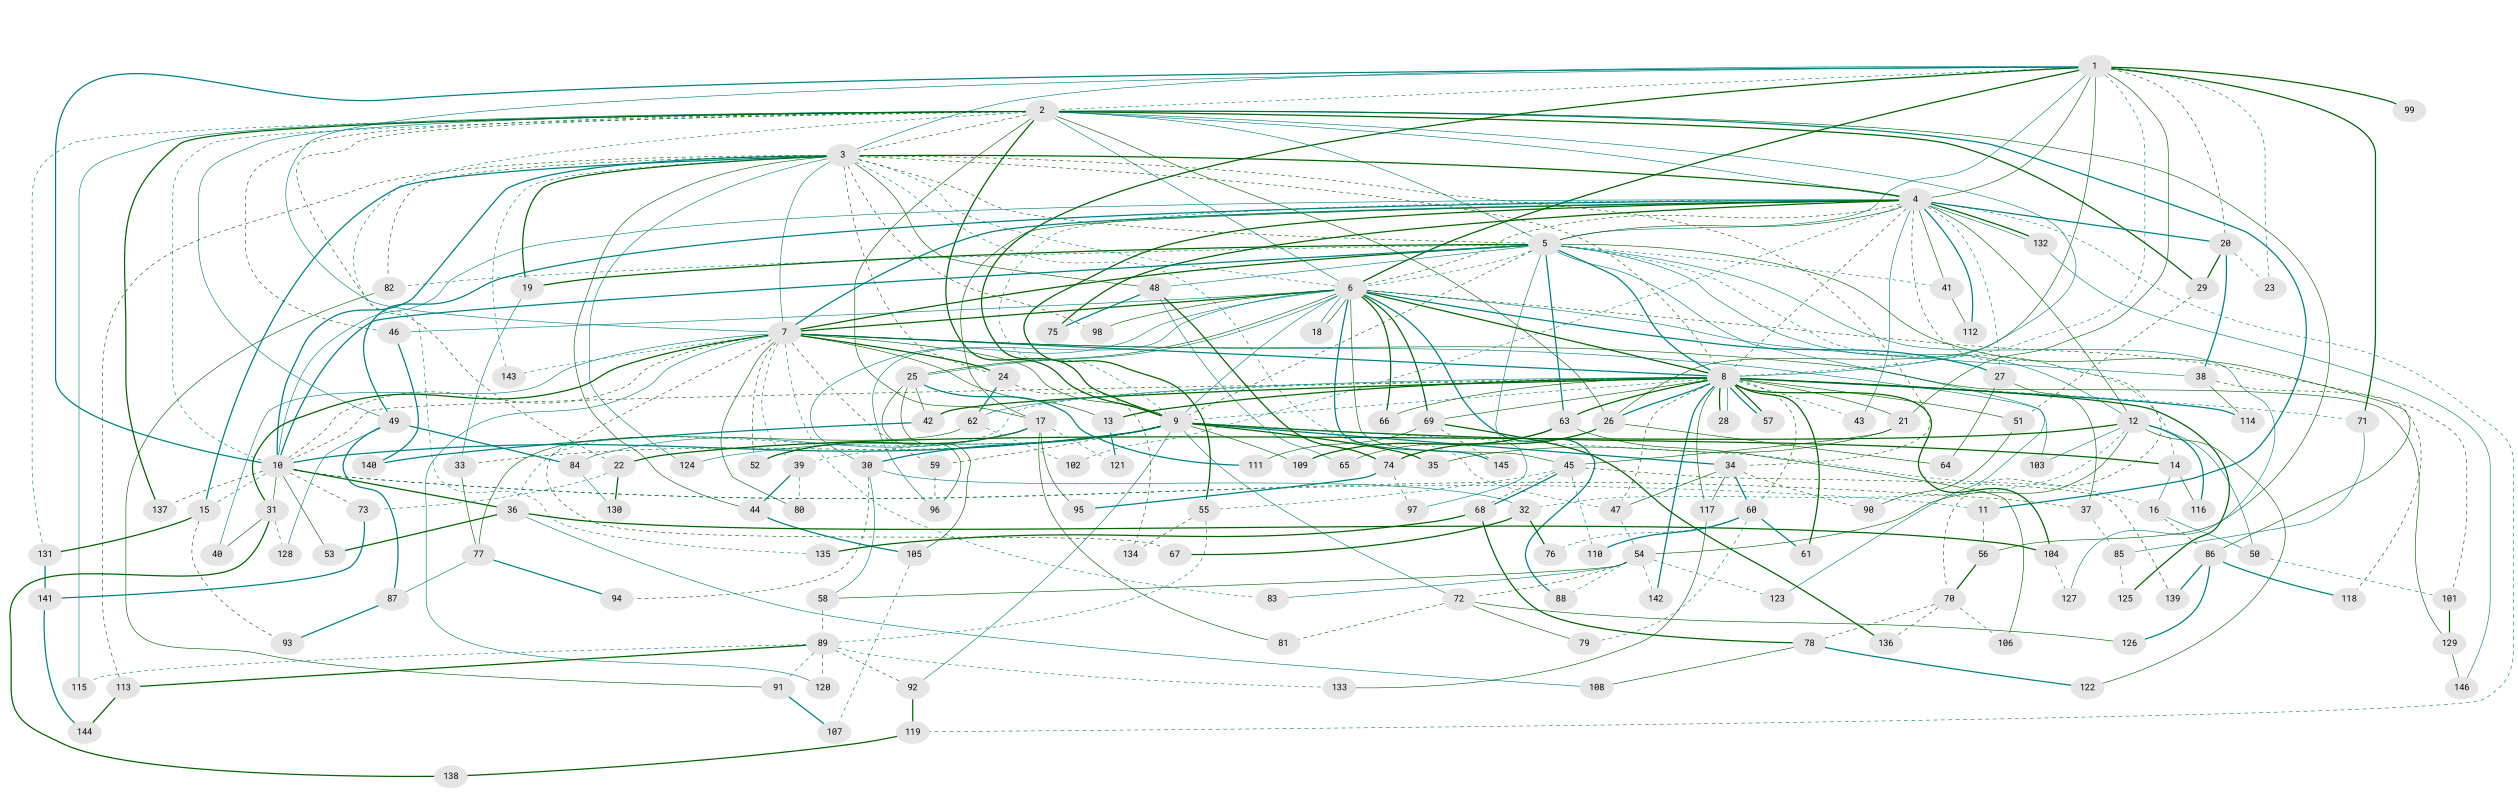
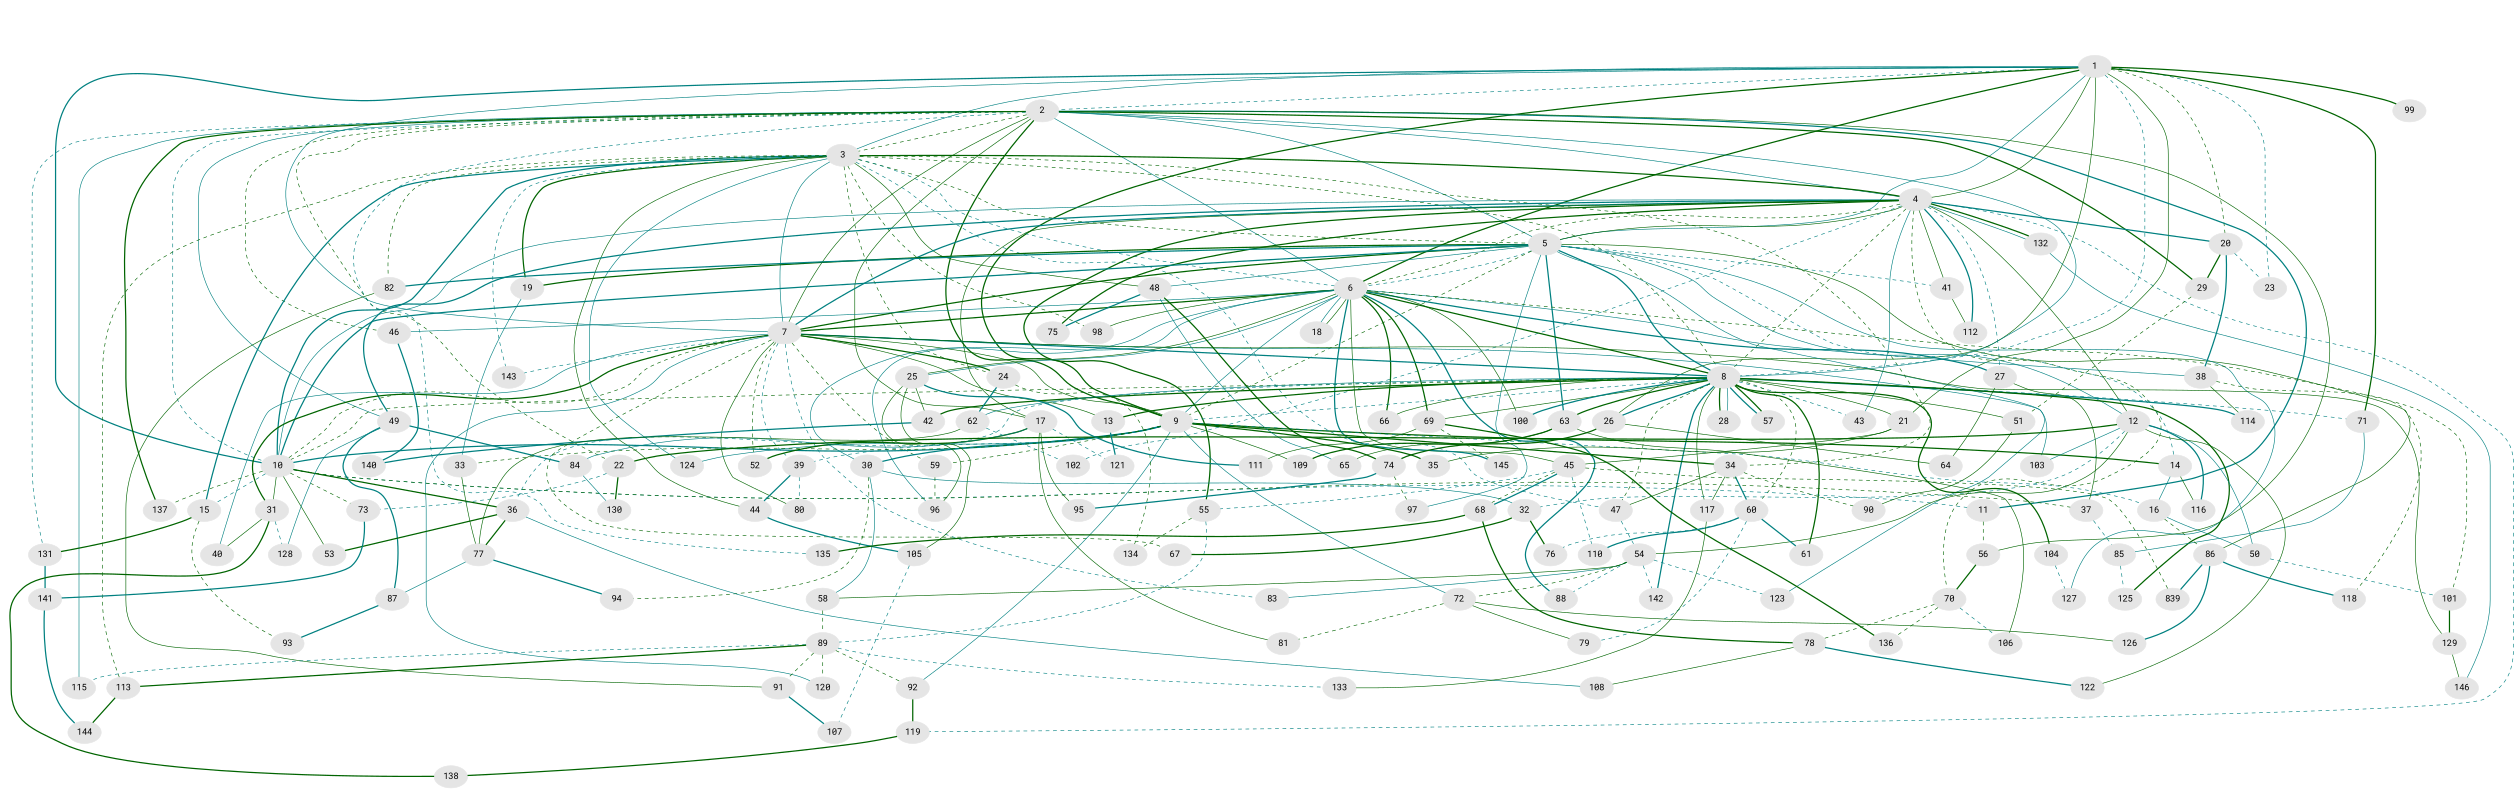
(1063, 232) -> none
(1350, 232) -> (888, 197)
(966, 257) -> (966, 257)
none -> (1520, 422)
(1505, 448) -> (1505, 448)
(1283, 527) -> (496, 533)
(2173, 599) -> (2173, 599)
(801, 666) -> (801, 666)
